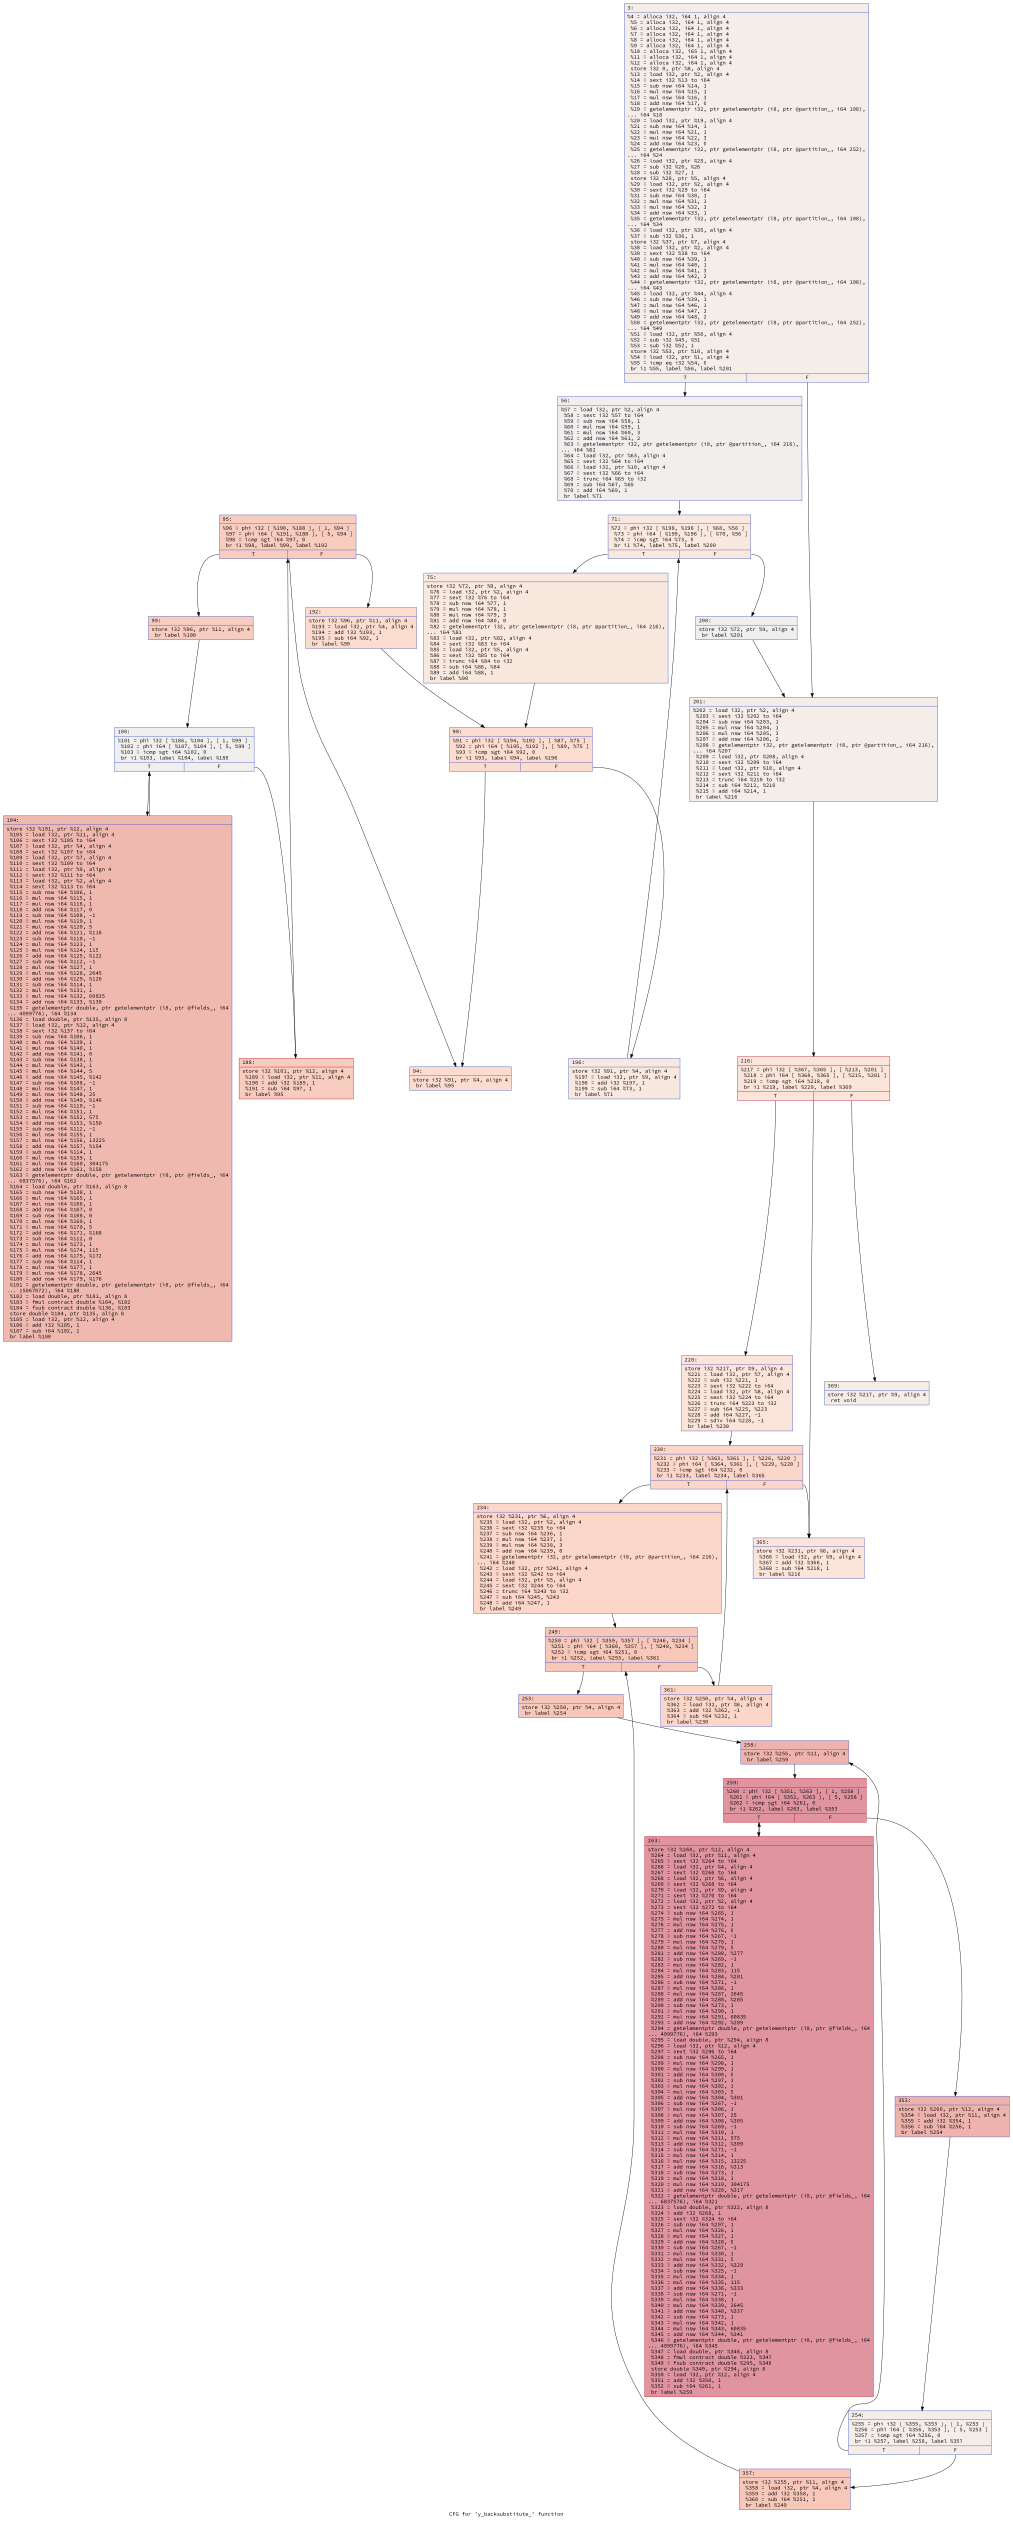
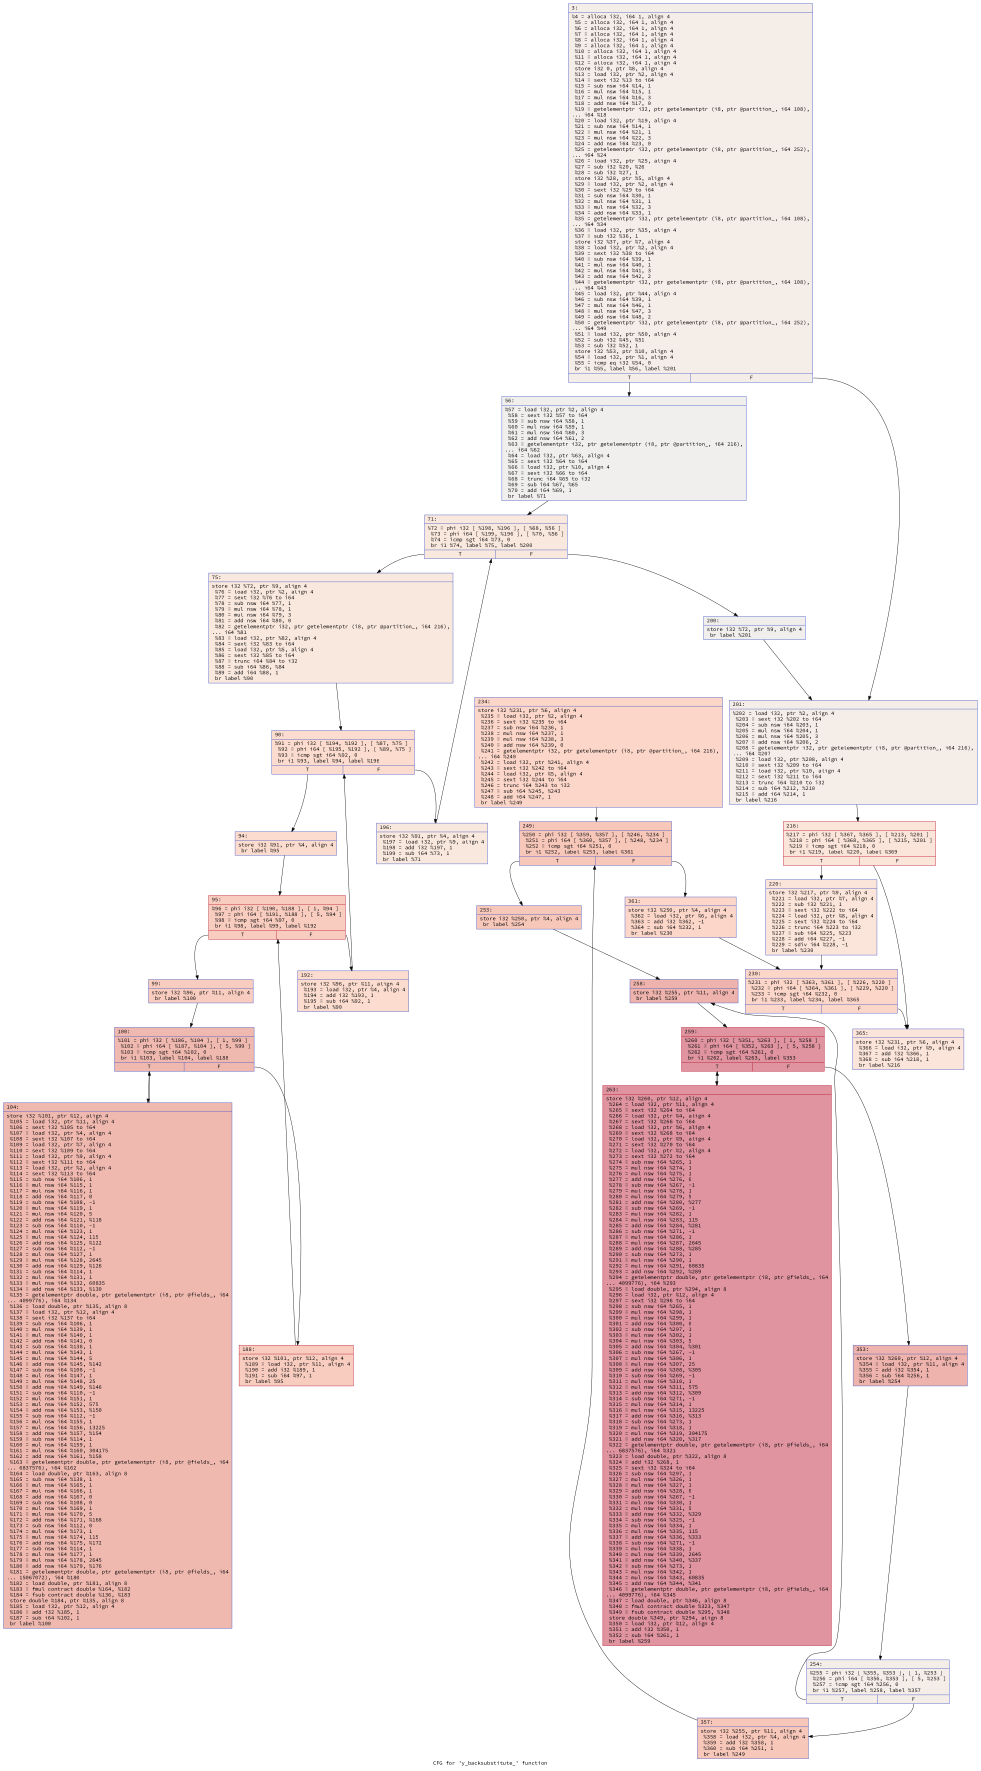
(680, 51) -> (624, 51)
(288, 537) -> (277, 917)
(184, 749) -> (184, 1049)
(356, 814) -> (282, 873)
(877, 1393) -> none
(634, 1489) -> none
